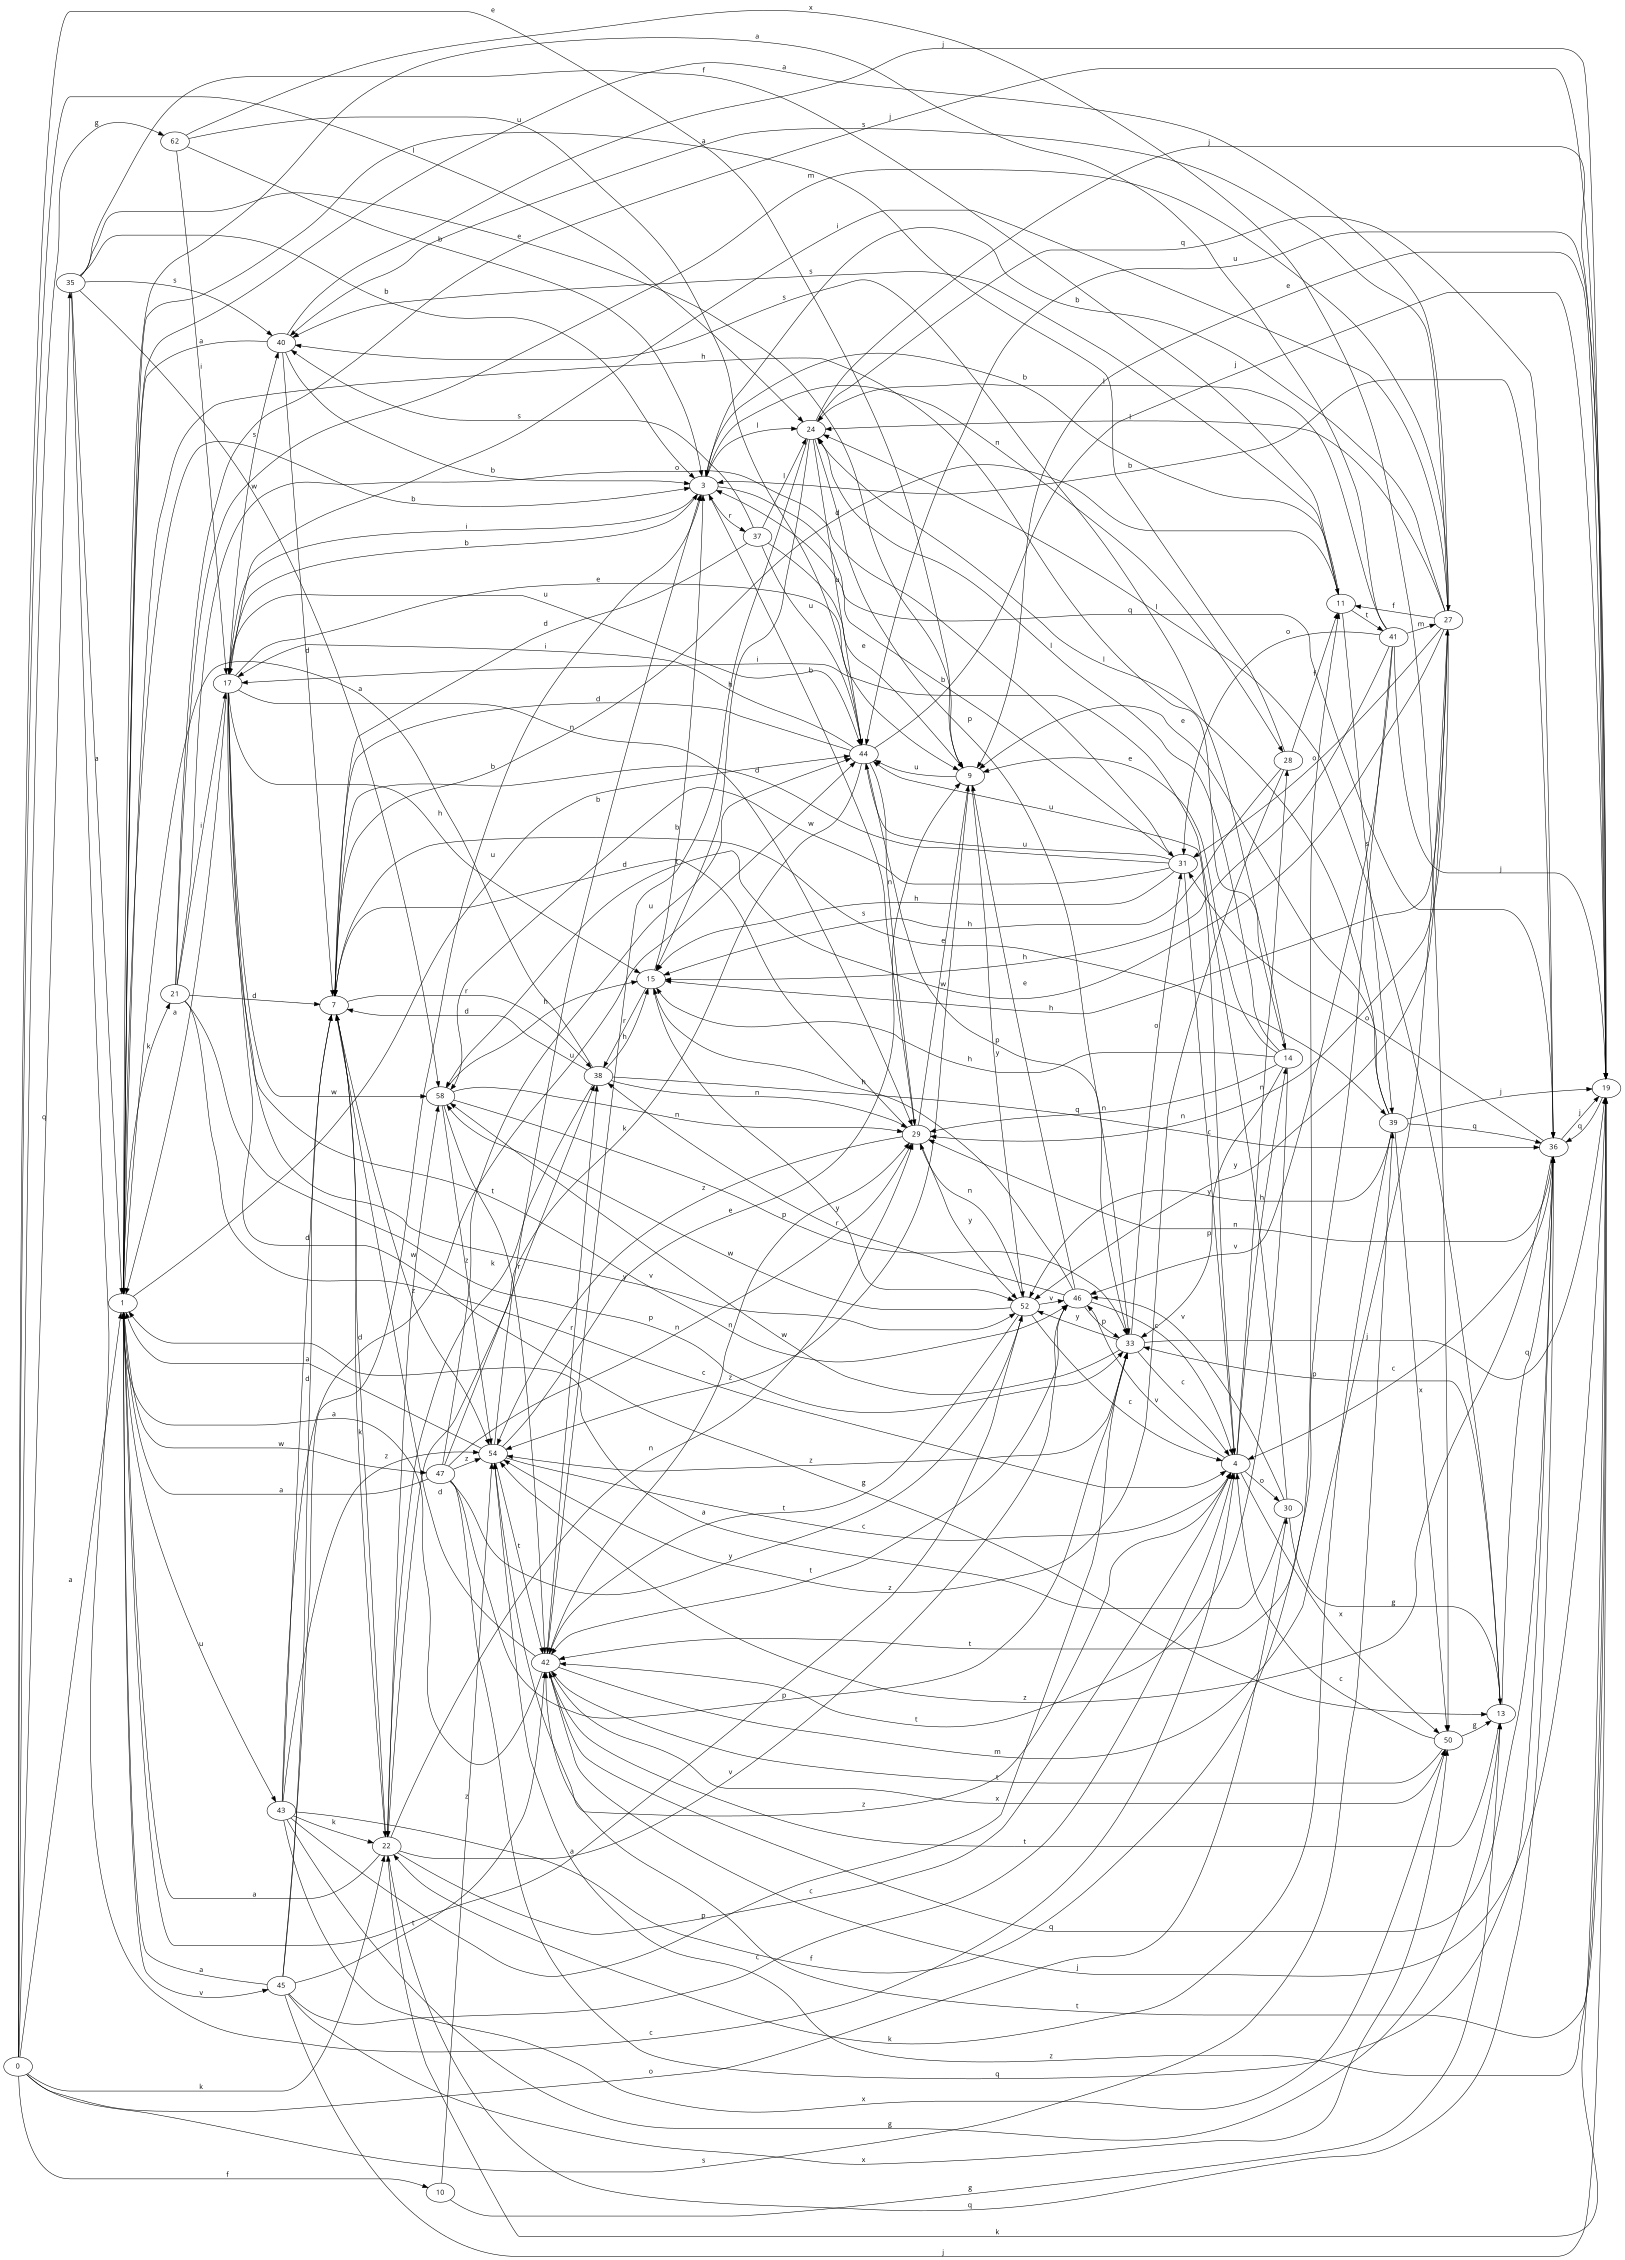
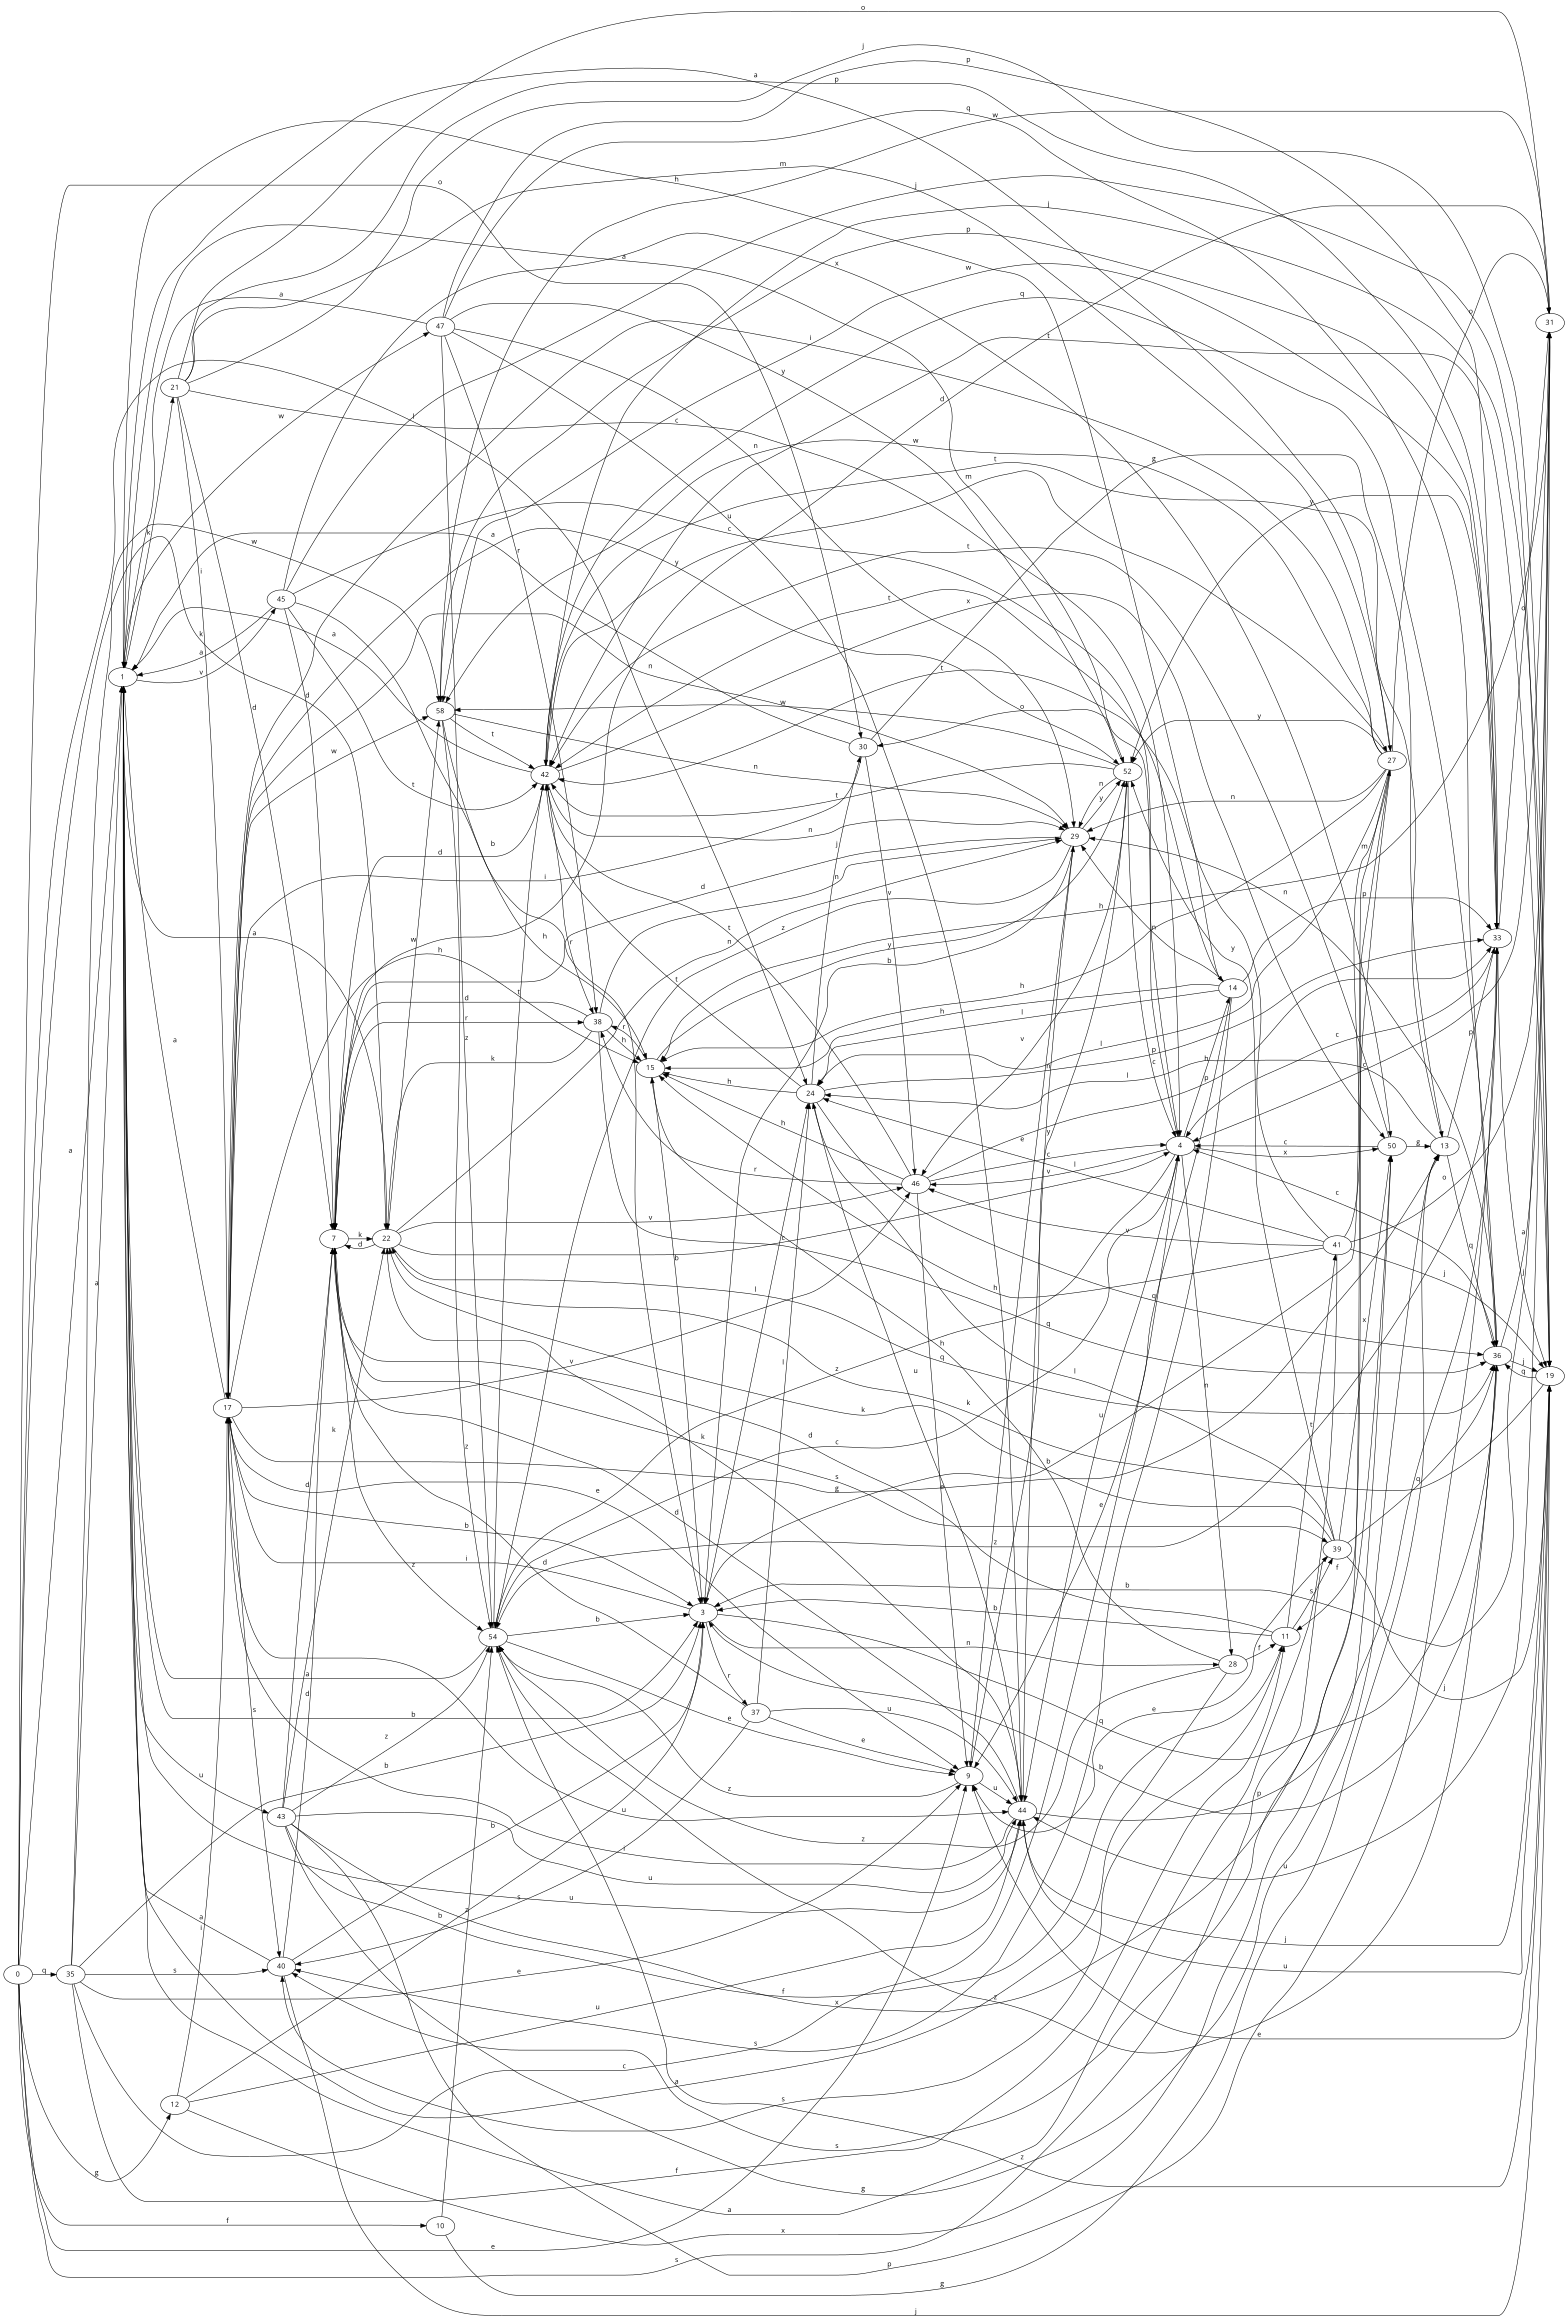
(175, 141) -> (175, 2105)
(1565, 148) -> (827, 922)
(206, 683) -> none
(1367, 1018) -> (1524, 1232)
